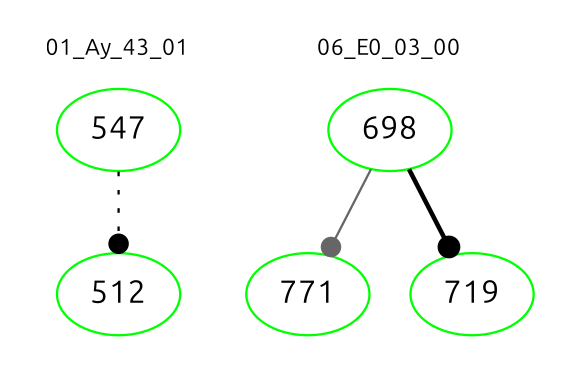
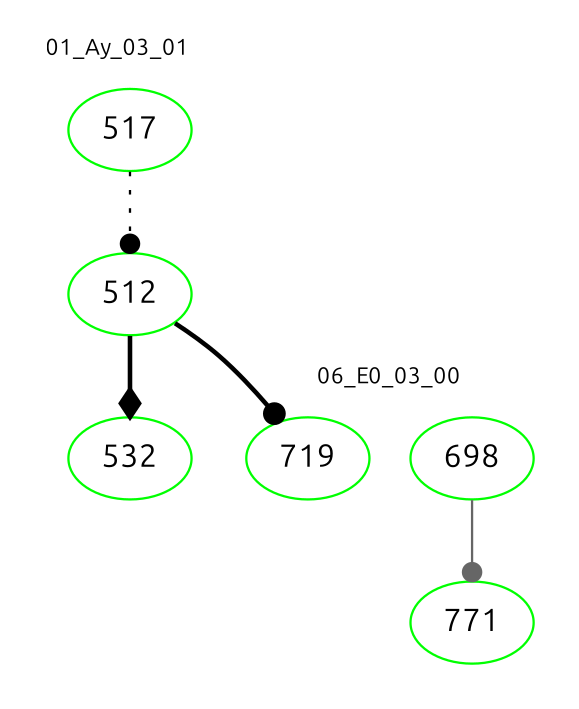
(119, 49) -> (119, 49)
(119, 130) -> (130, 130)
(427, 204) -> (242, 378)
none -> (130, 458)
